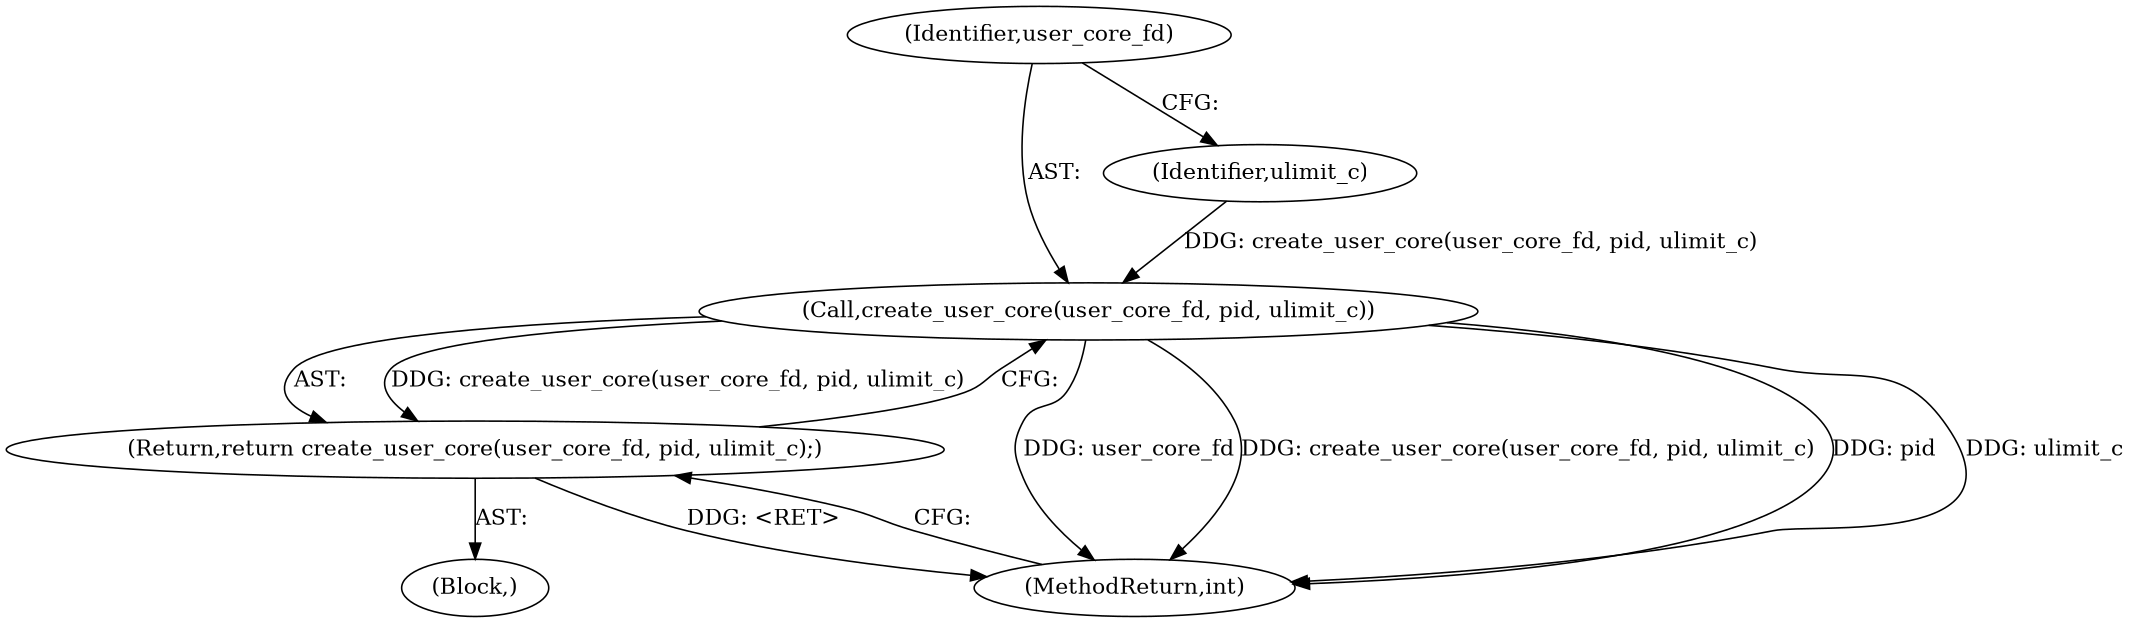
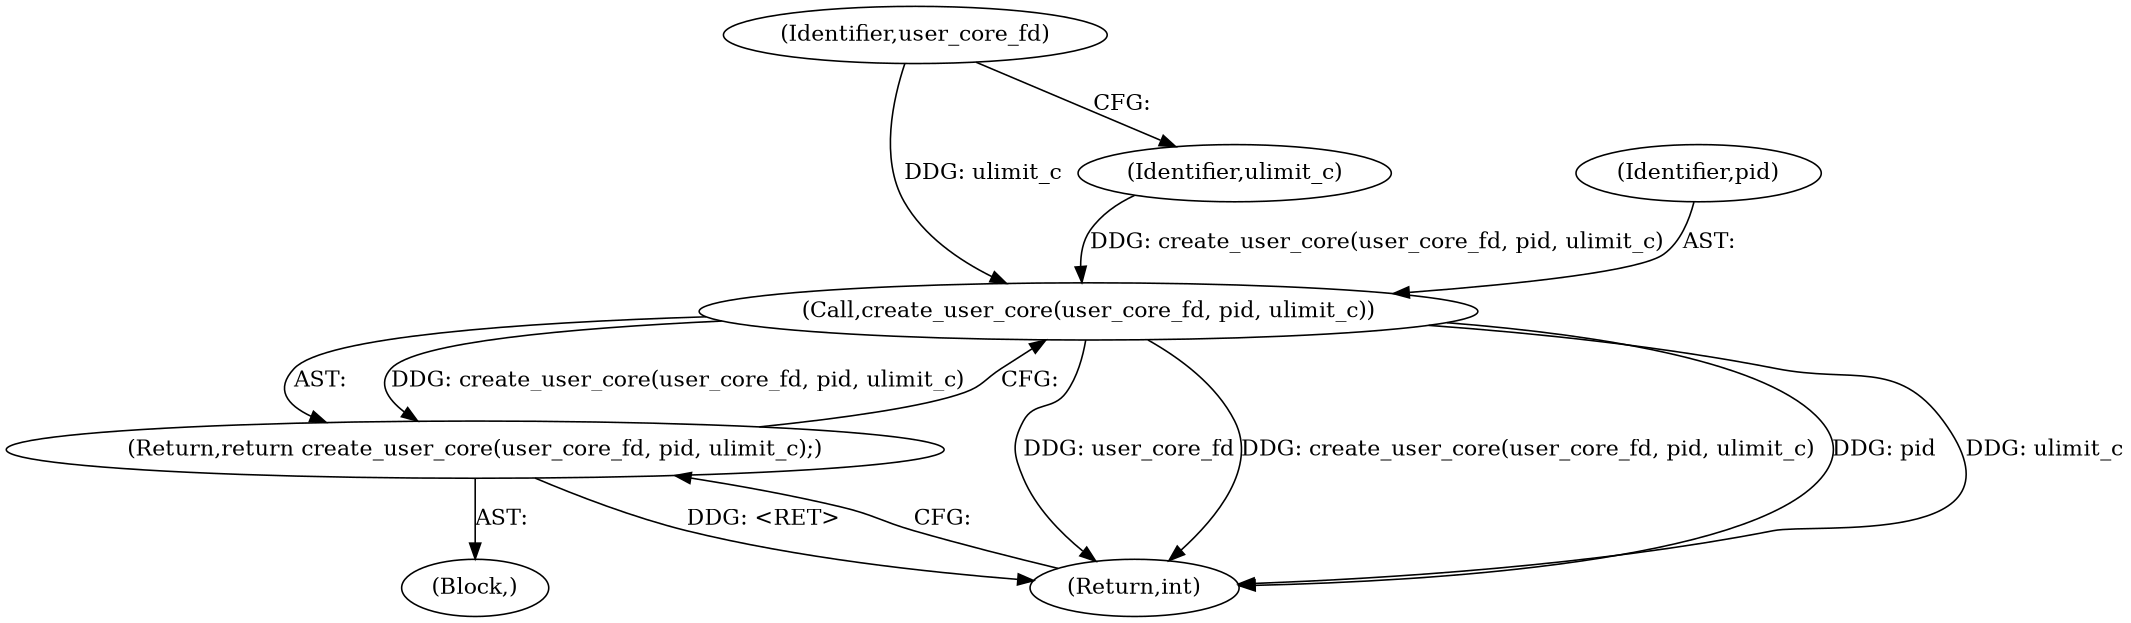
(1058, 173) -> (984, 173)
none -> (1699, 173)
(1135, 588) -> (1135, 588)
